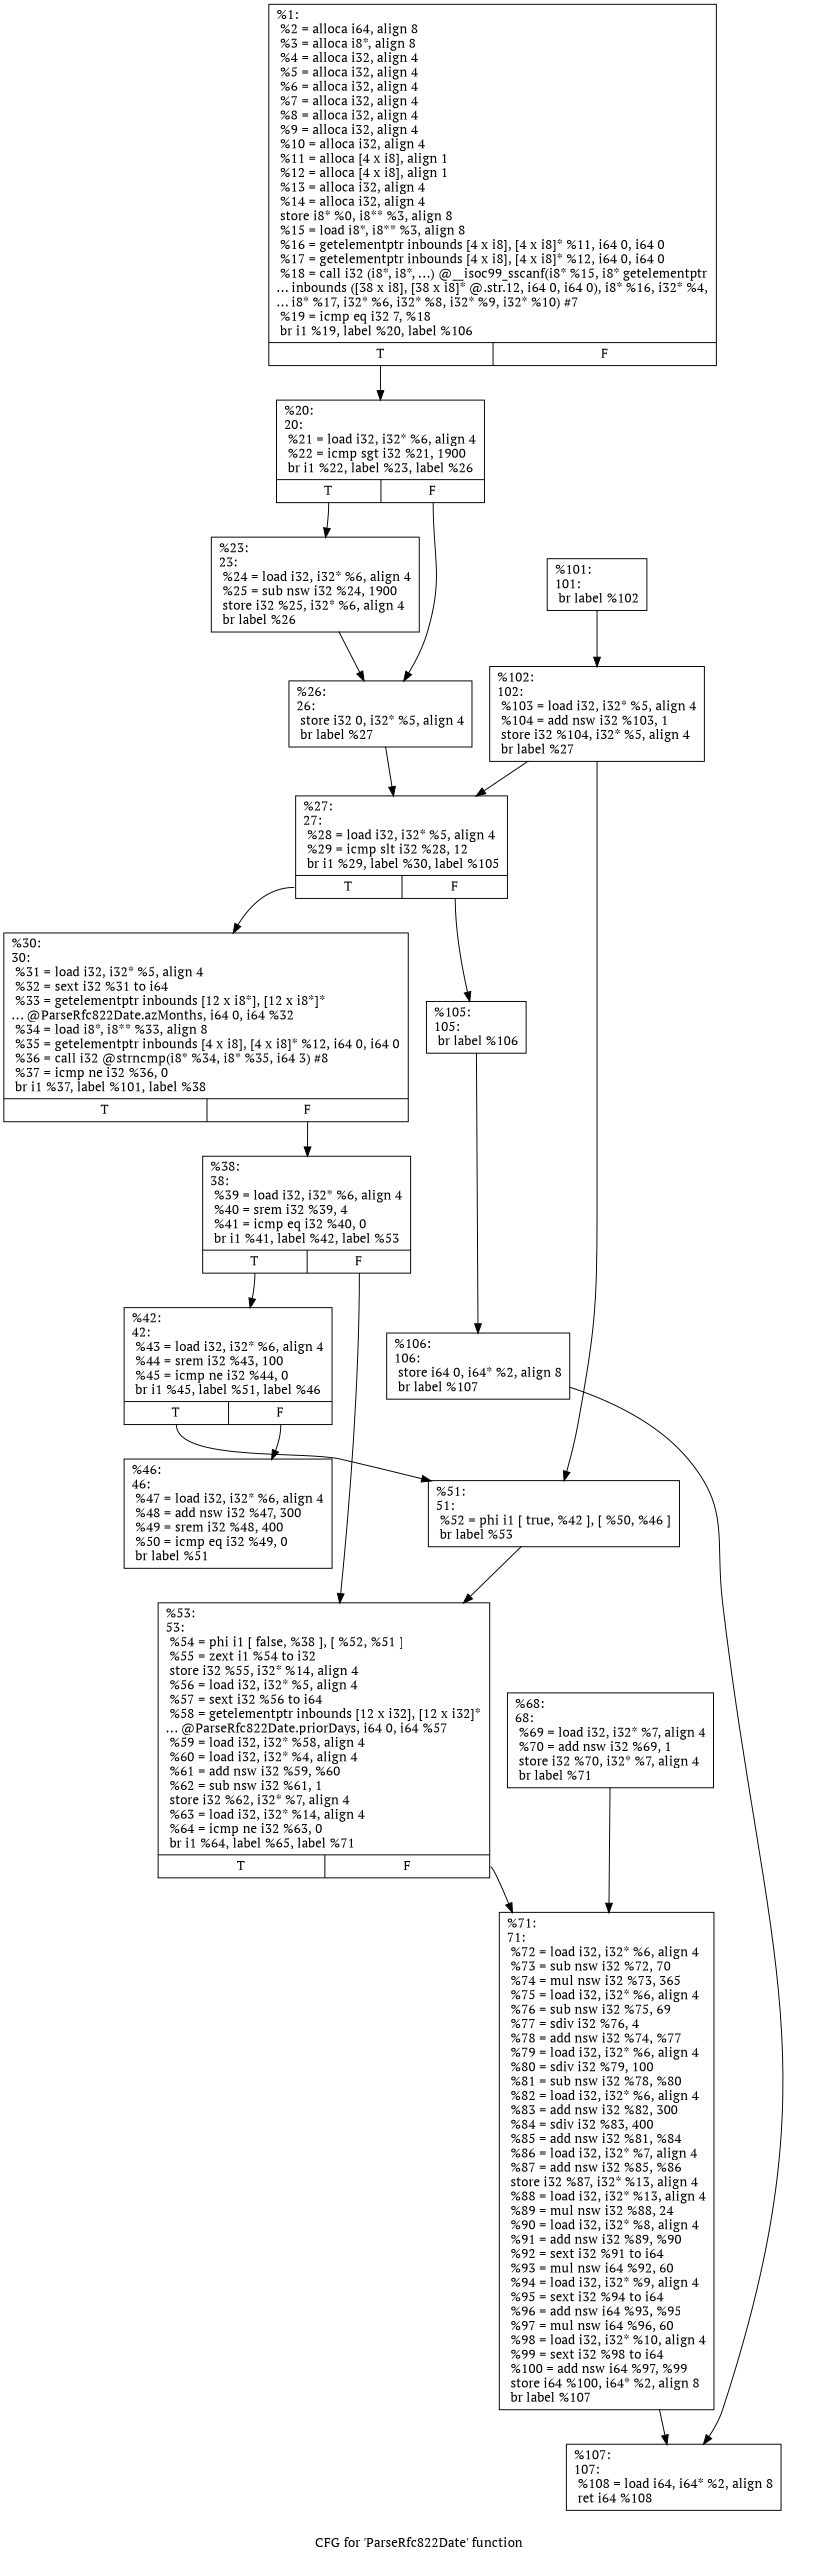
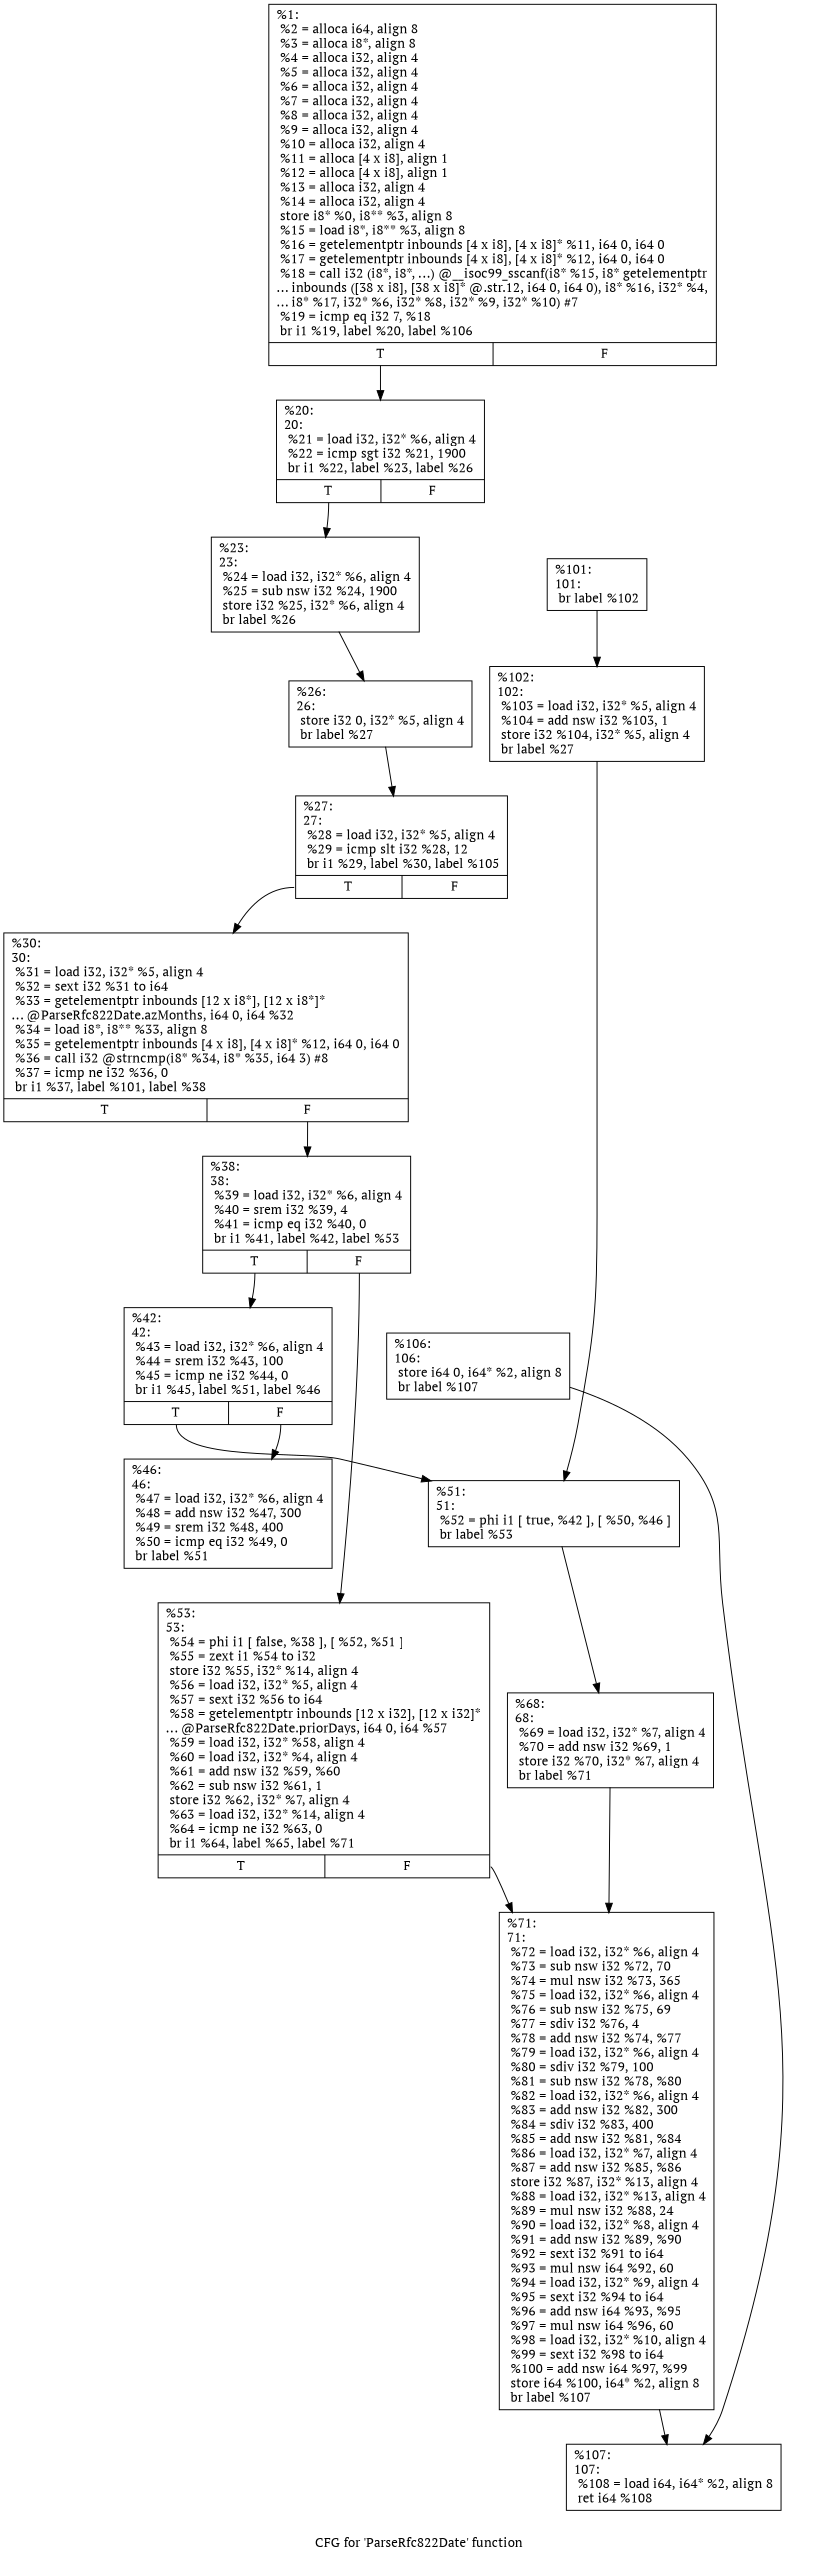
(436, 590) -> none
(506, 776) -> none
(476, 1027) -> none
(496, 1571) -> (579, 1615)
